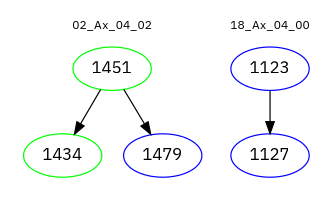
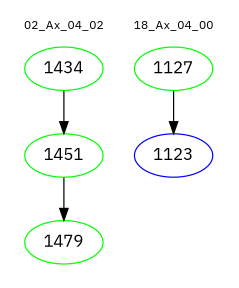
(270, 106) -> (174, 106)
(91, 107) -> (64, 106)
(163, 156) -> (64, 242)
(270, 156) -> (174, 69)
